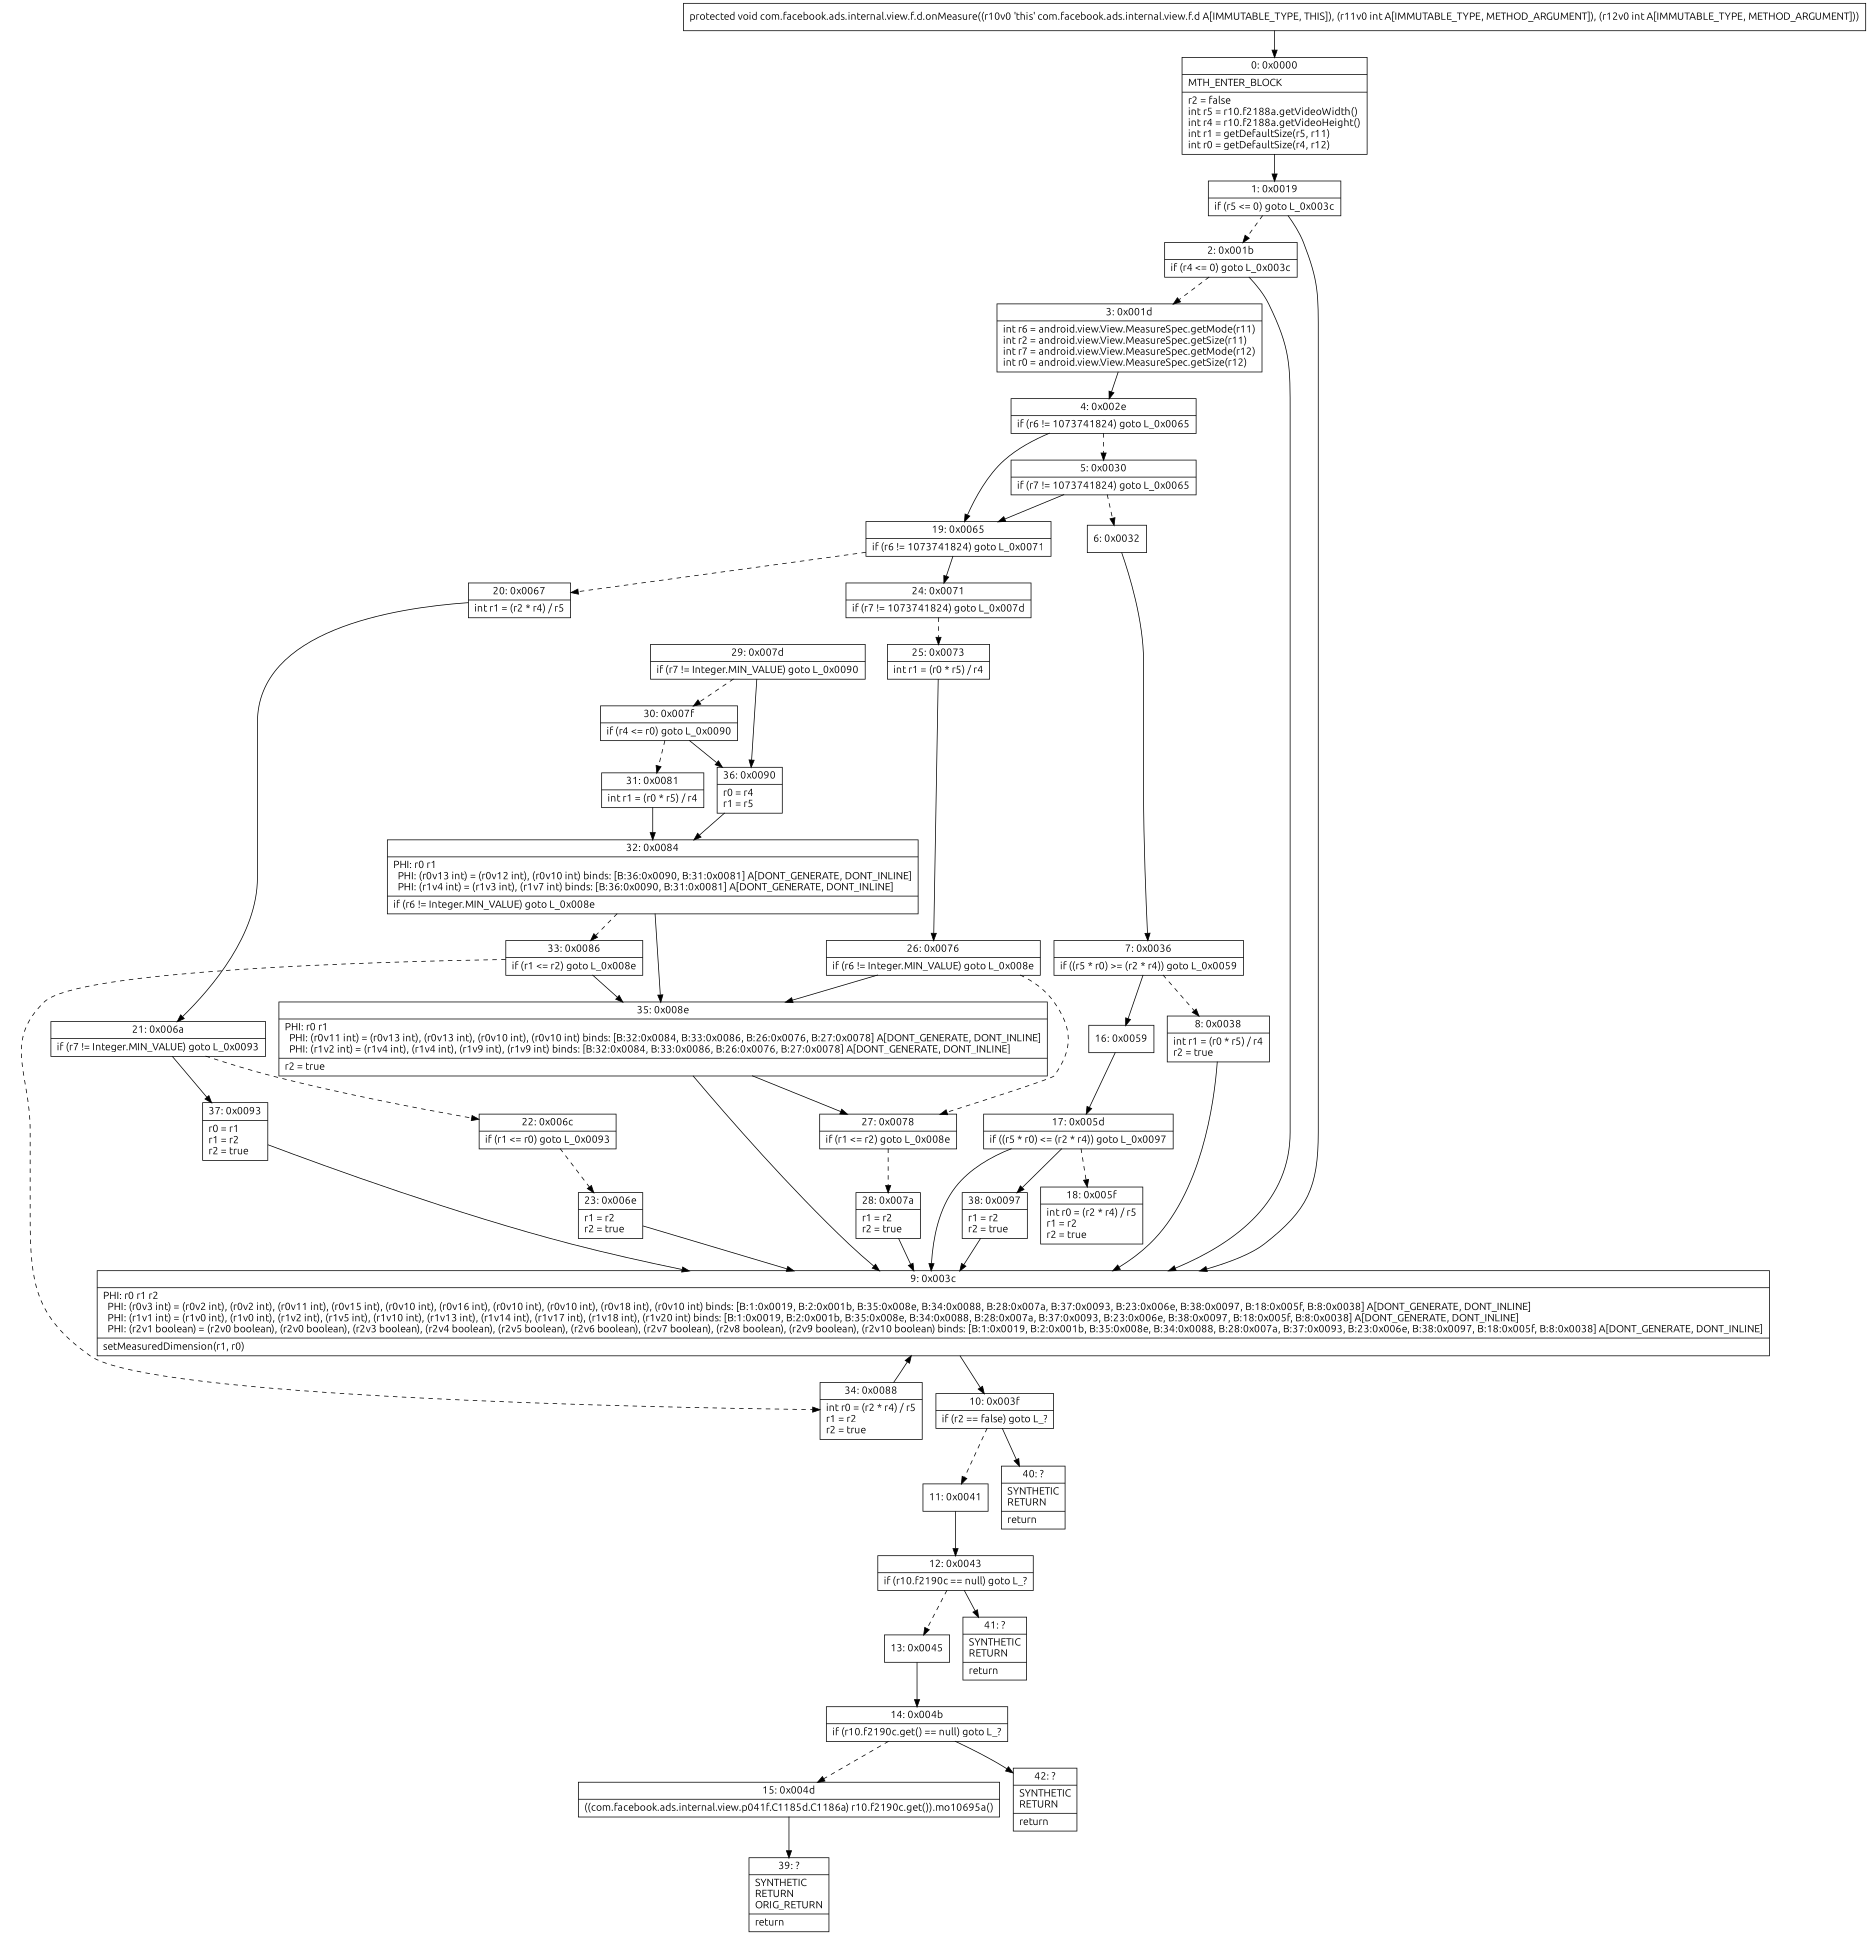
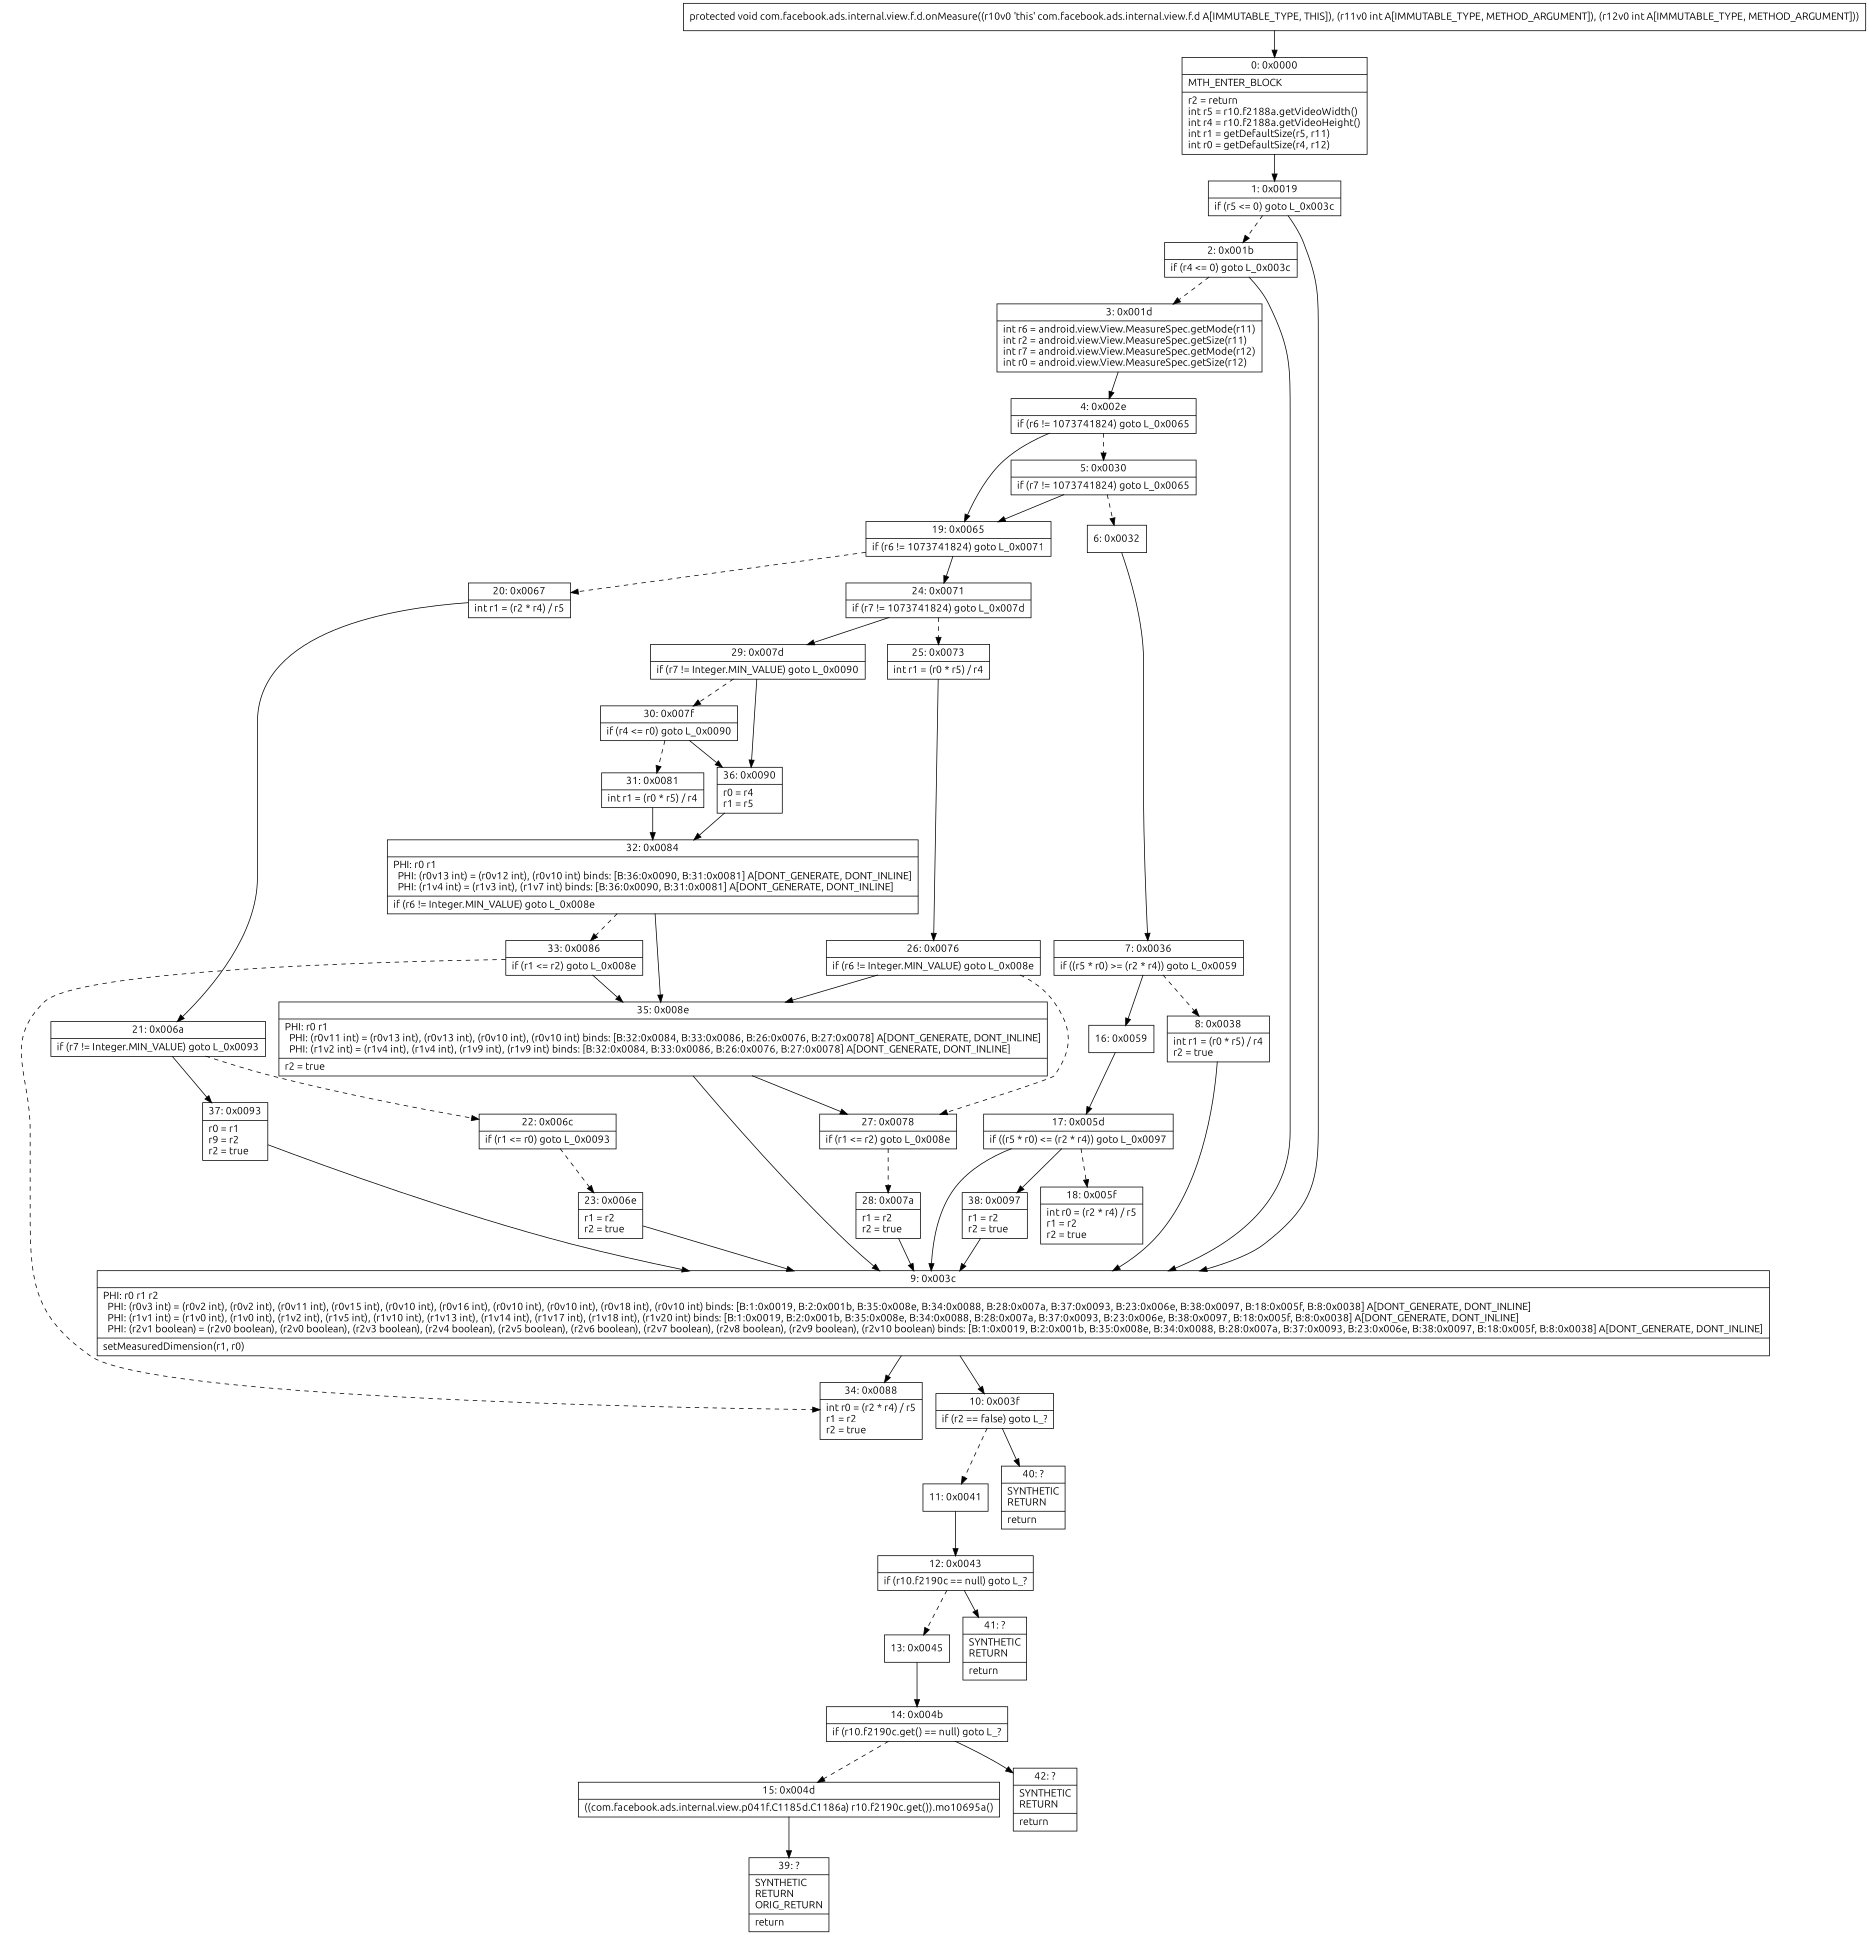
(1209, 101) -> (1213, 101)
none -> (852, 630)
(224, 1140) -> (224, 1140)
(901, 1372) -> (895, 1366)
